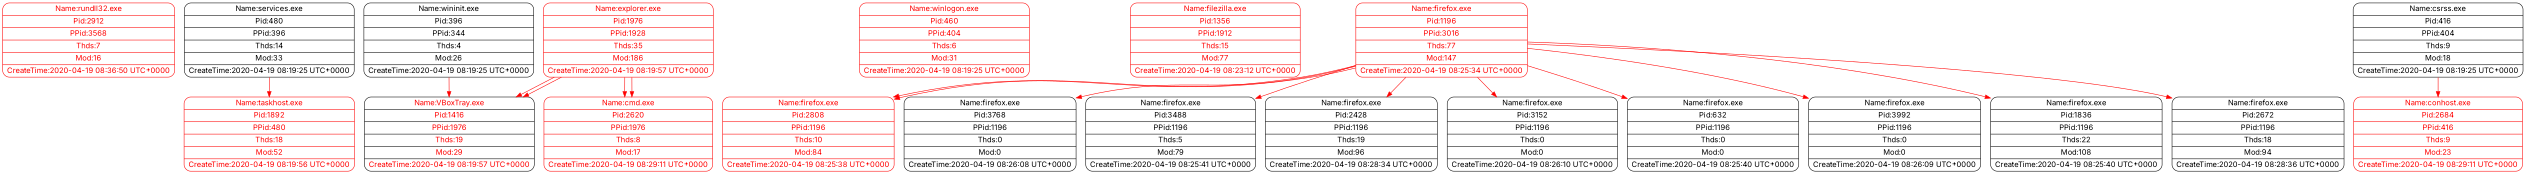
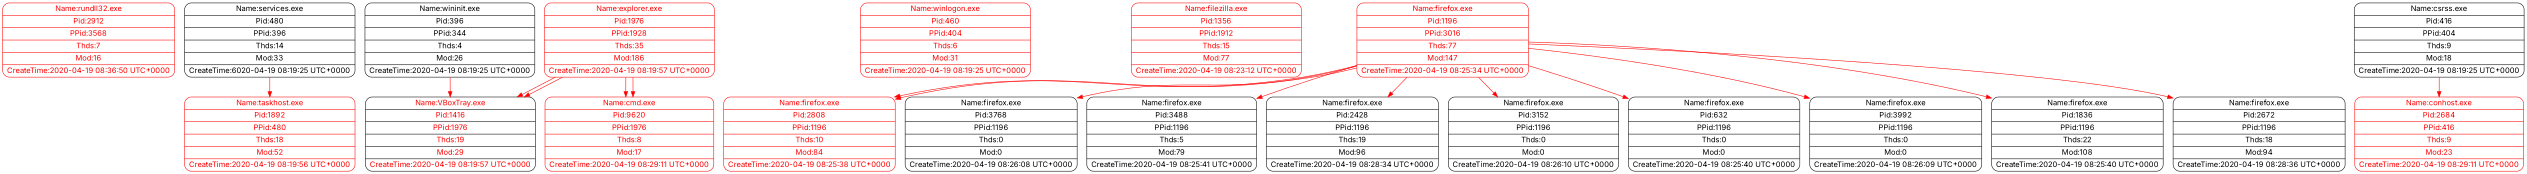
(269, 71) -> (270, 71)
(628, 115) -> (629, 115)
